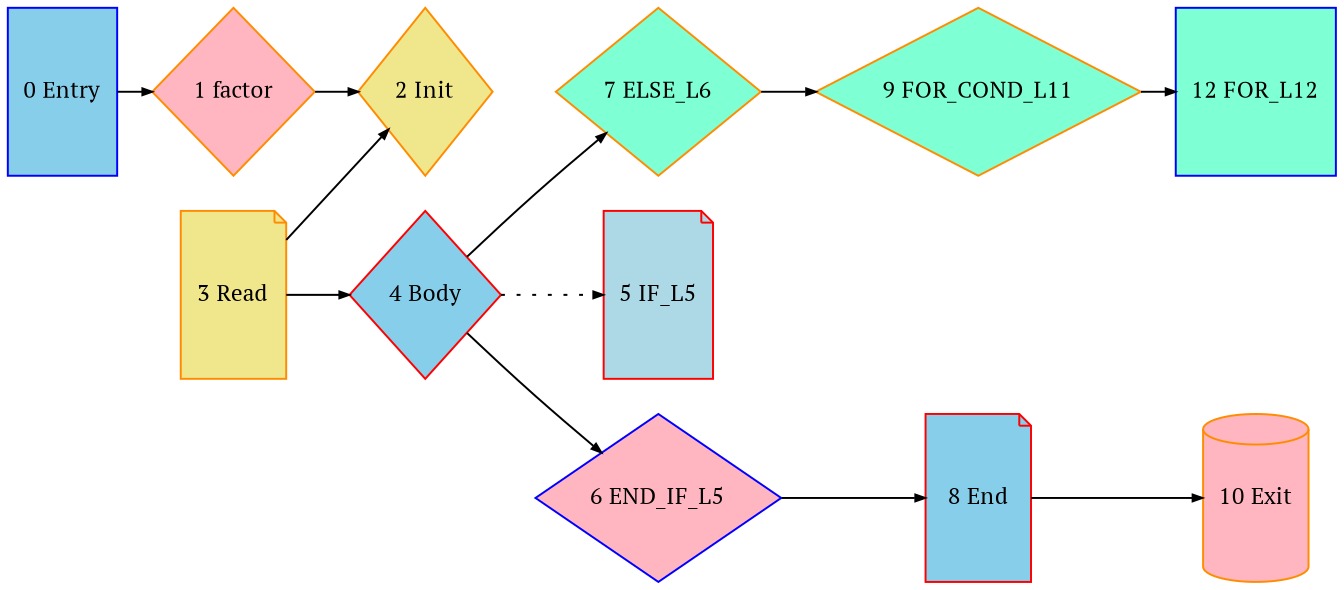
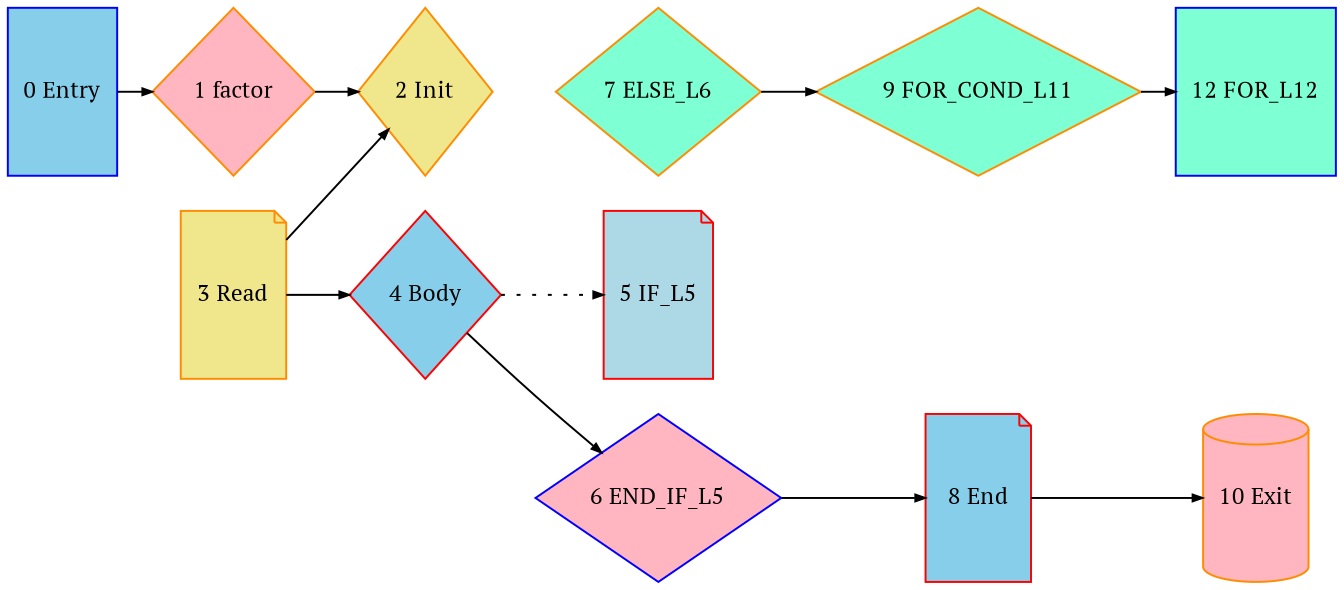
(532, 197) -> none
